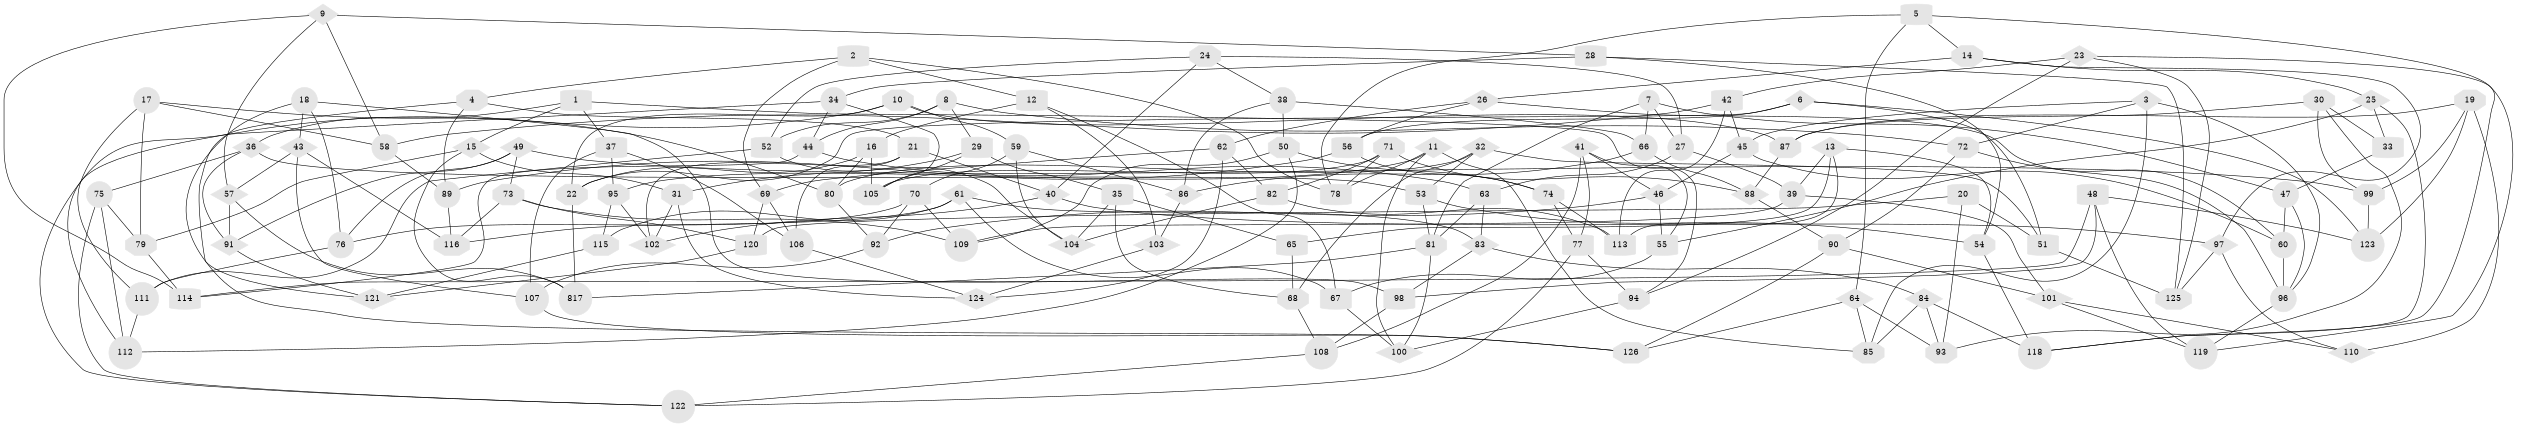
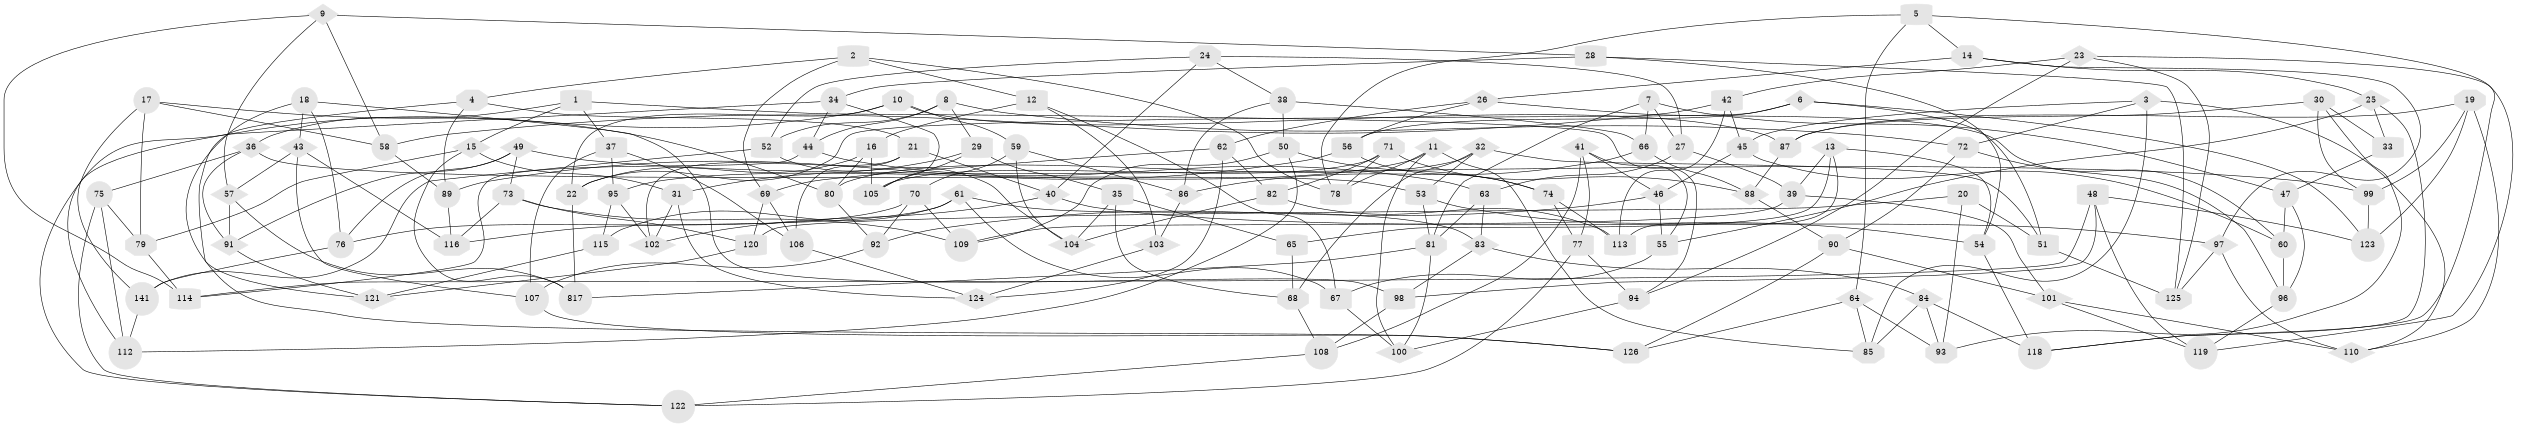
(2287, 163) -> (2399, 191)
(142, 299) -> (142, 299)
